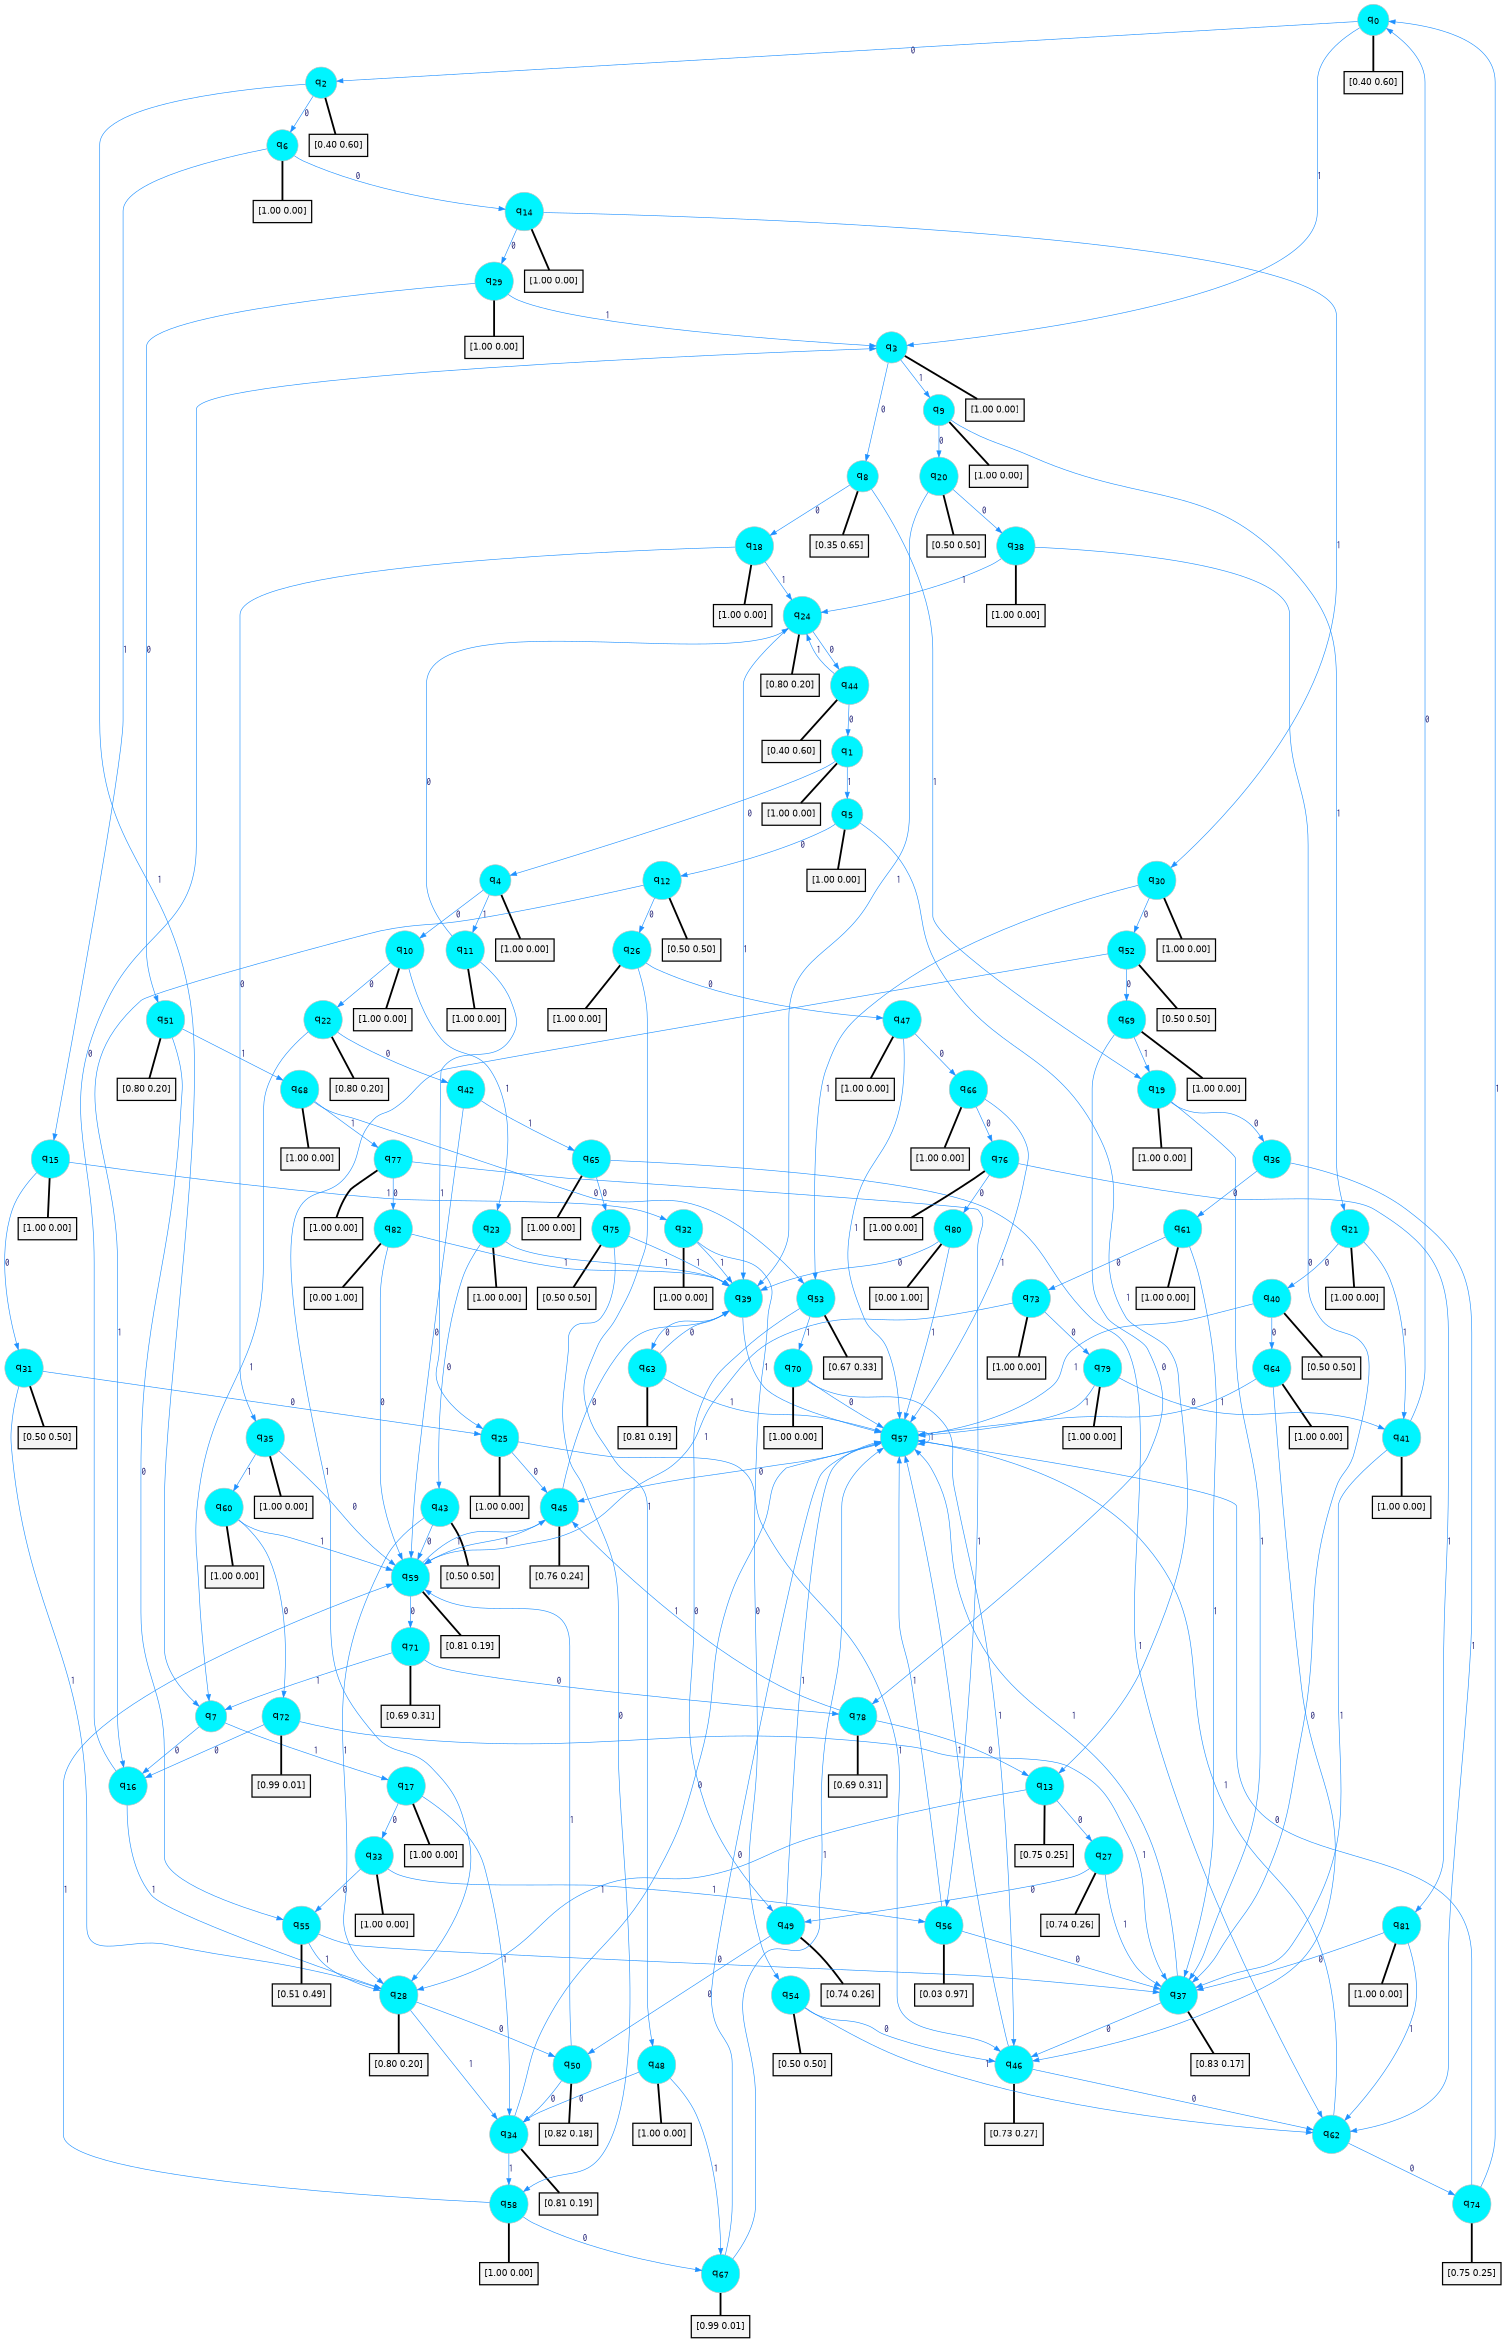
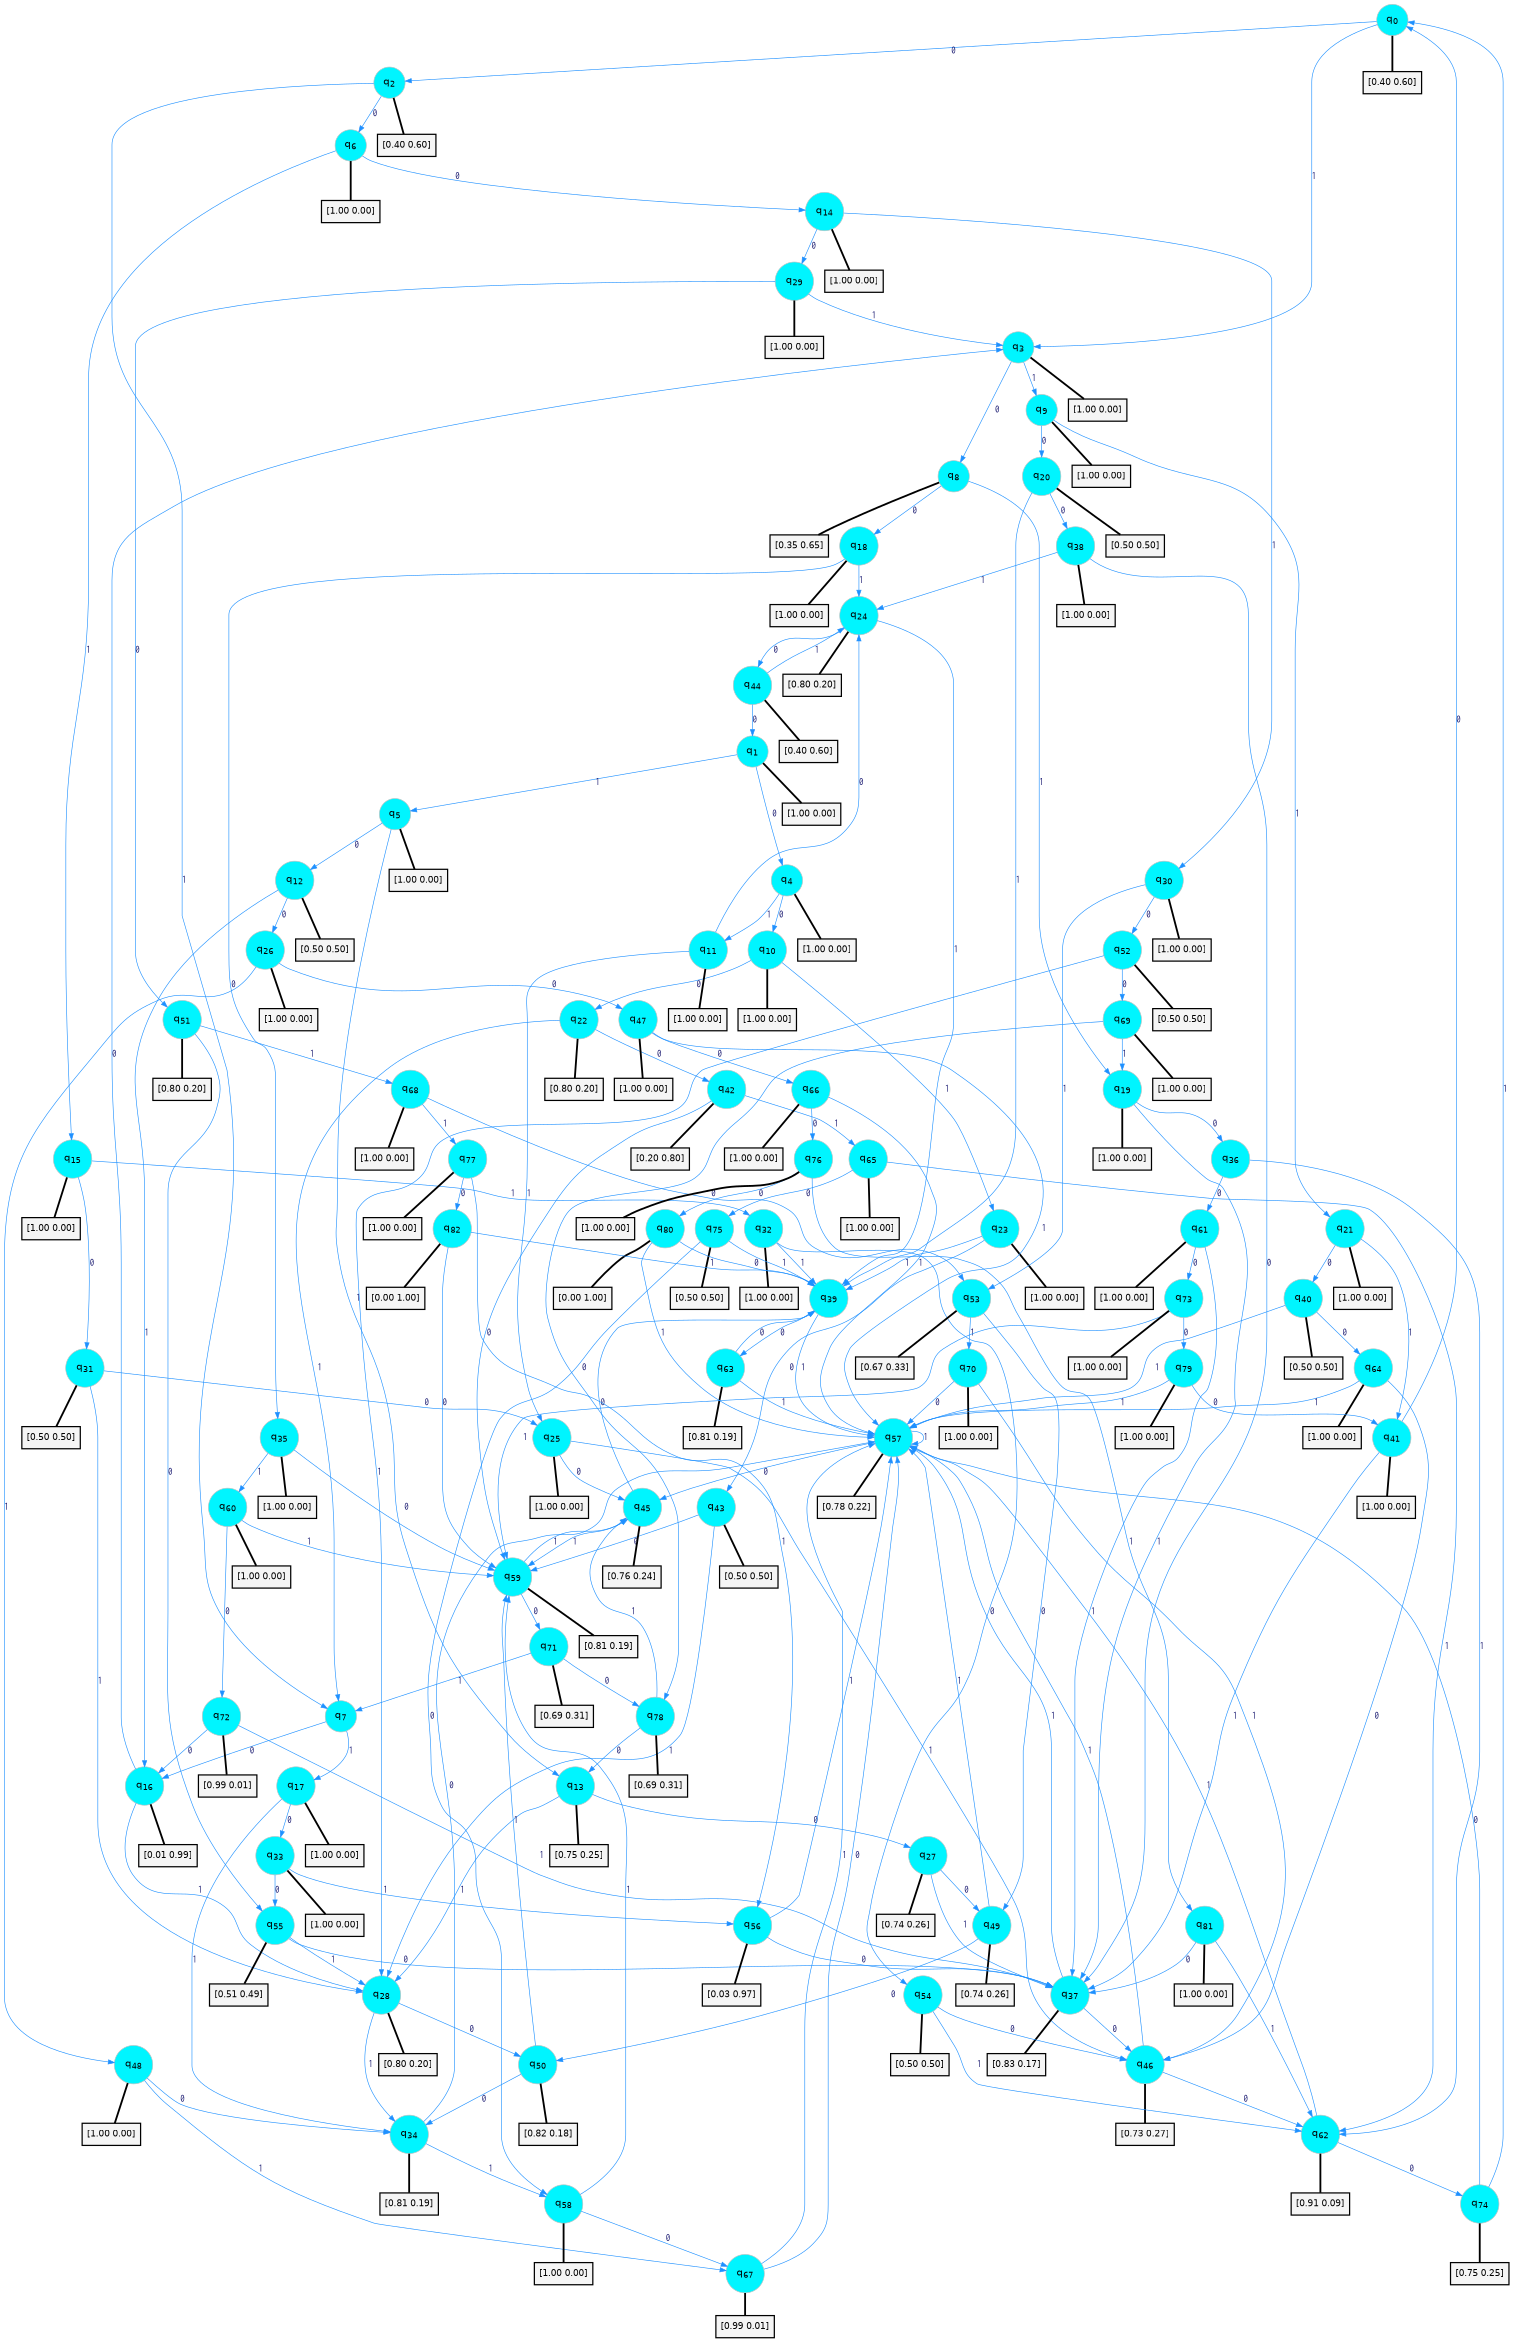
none -> (660, 1159)
none -> (847, 1507)
none -> (168, 1856)
none -> (1320, 2204)
